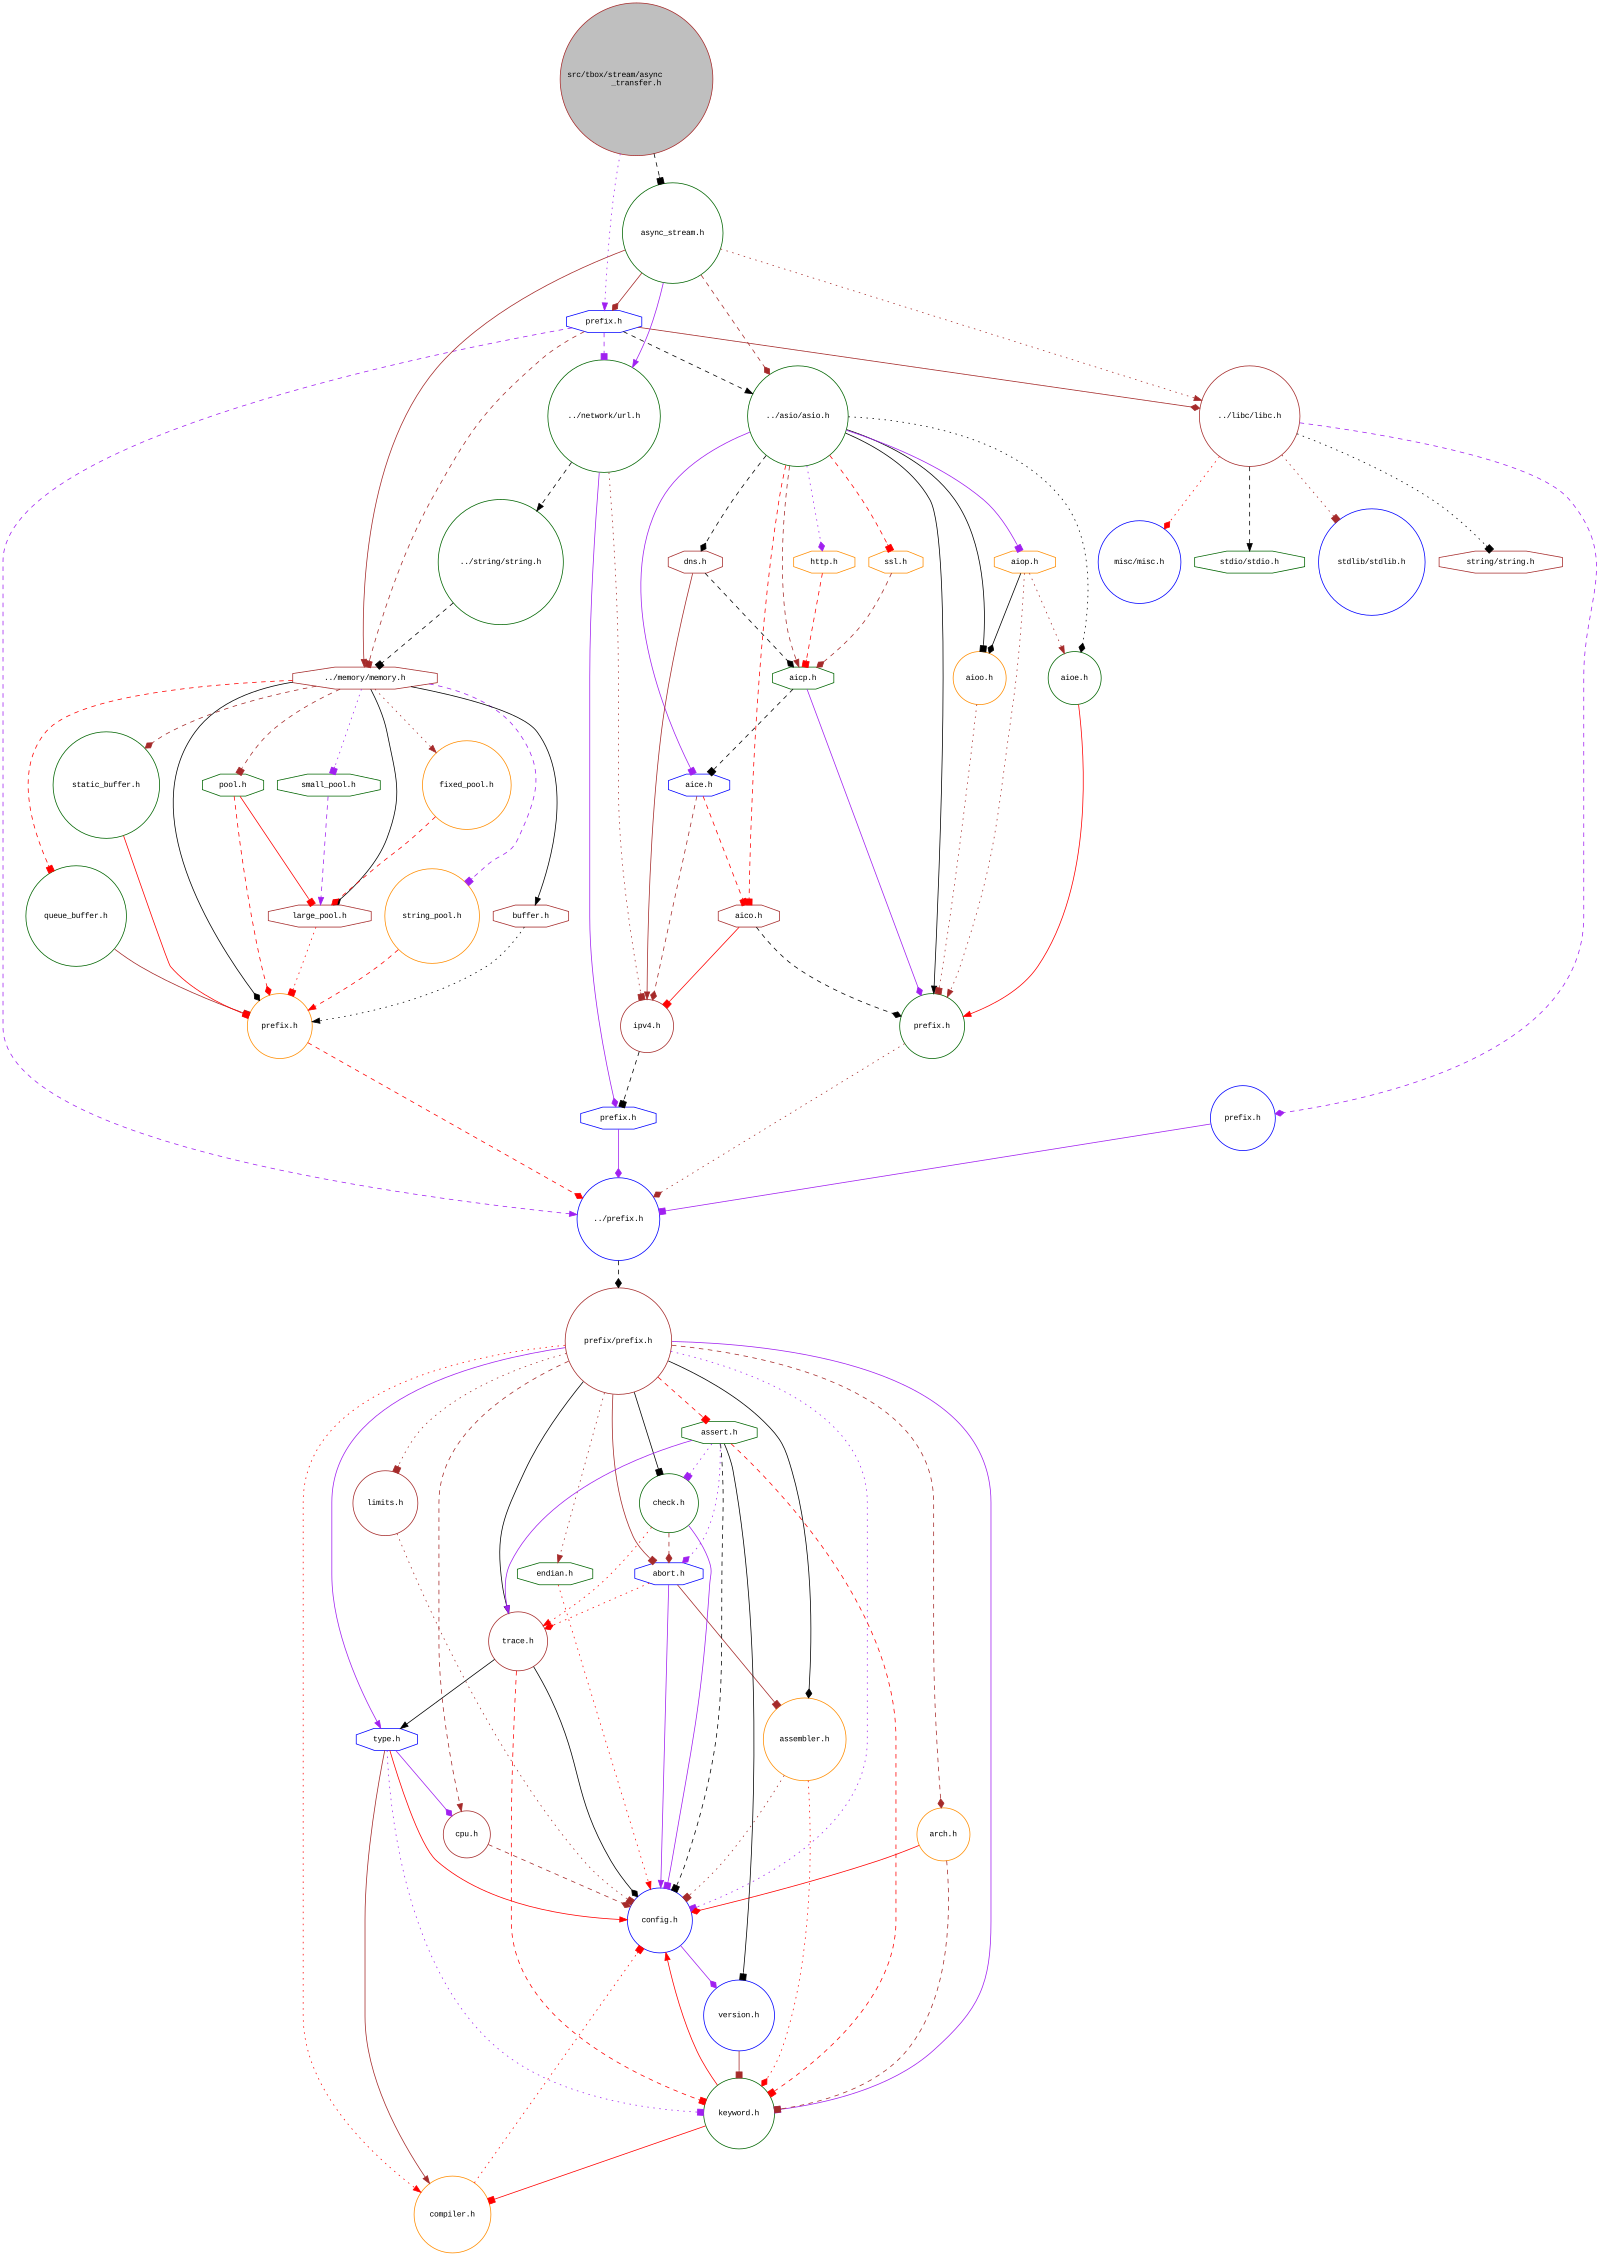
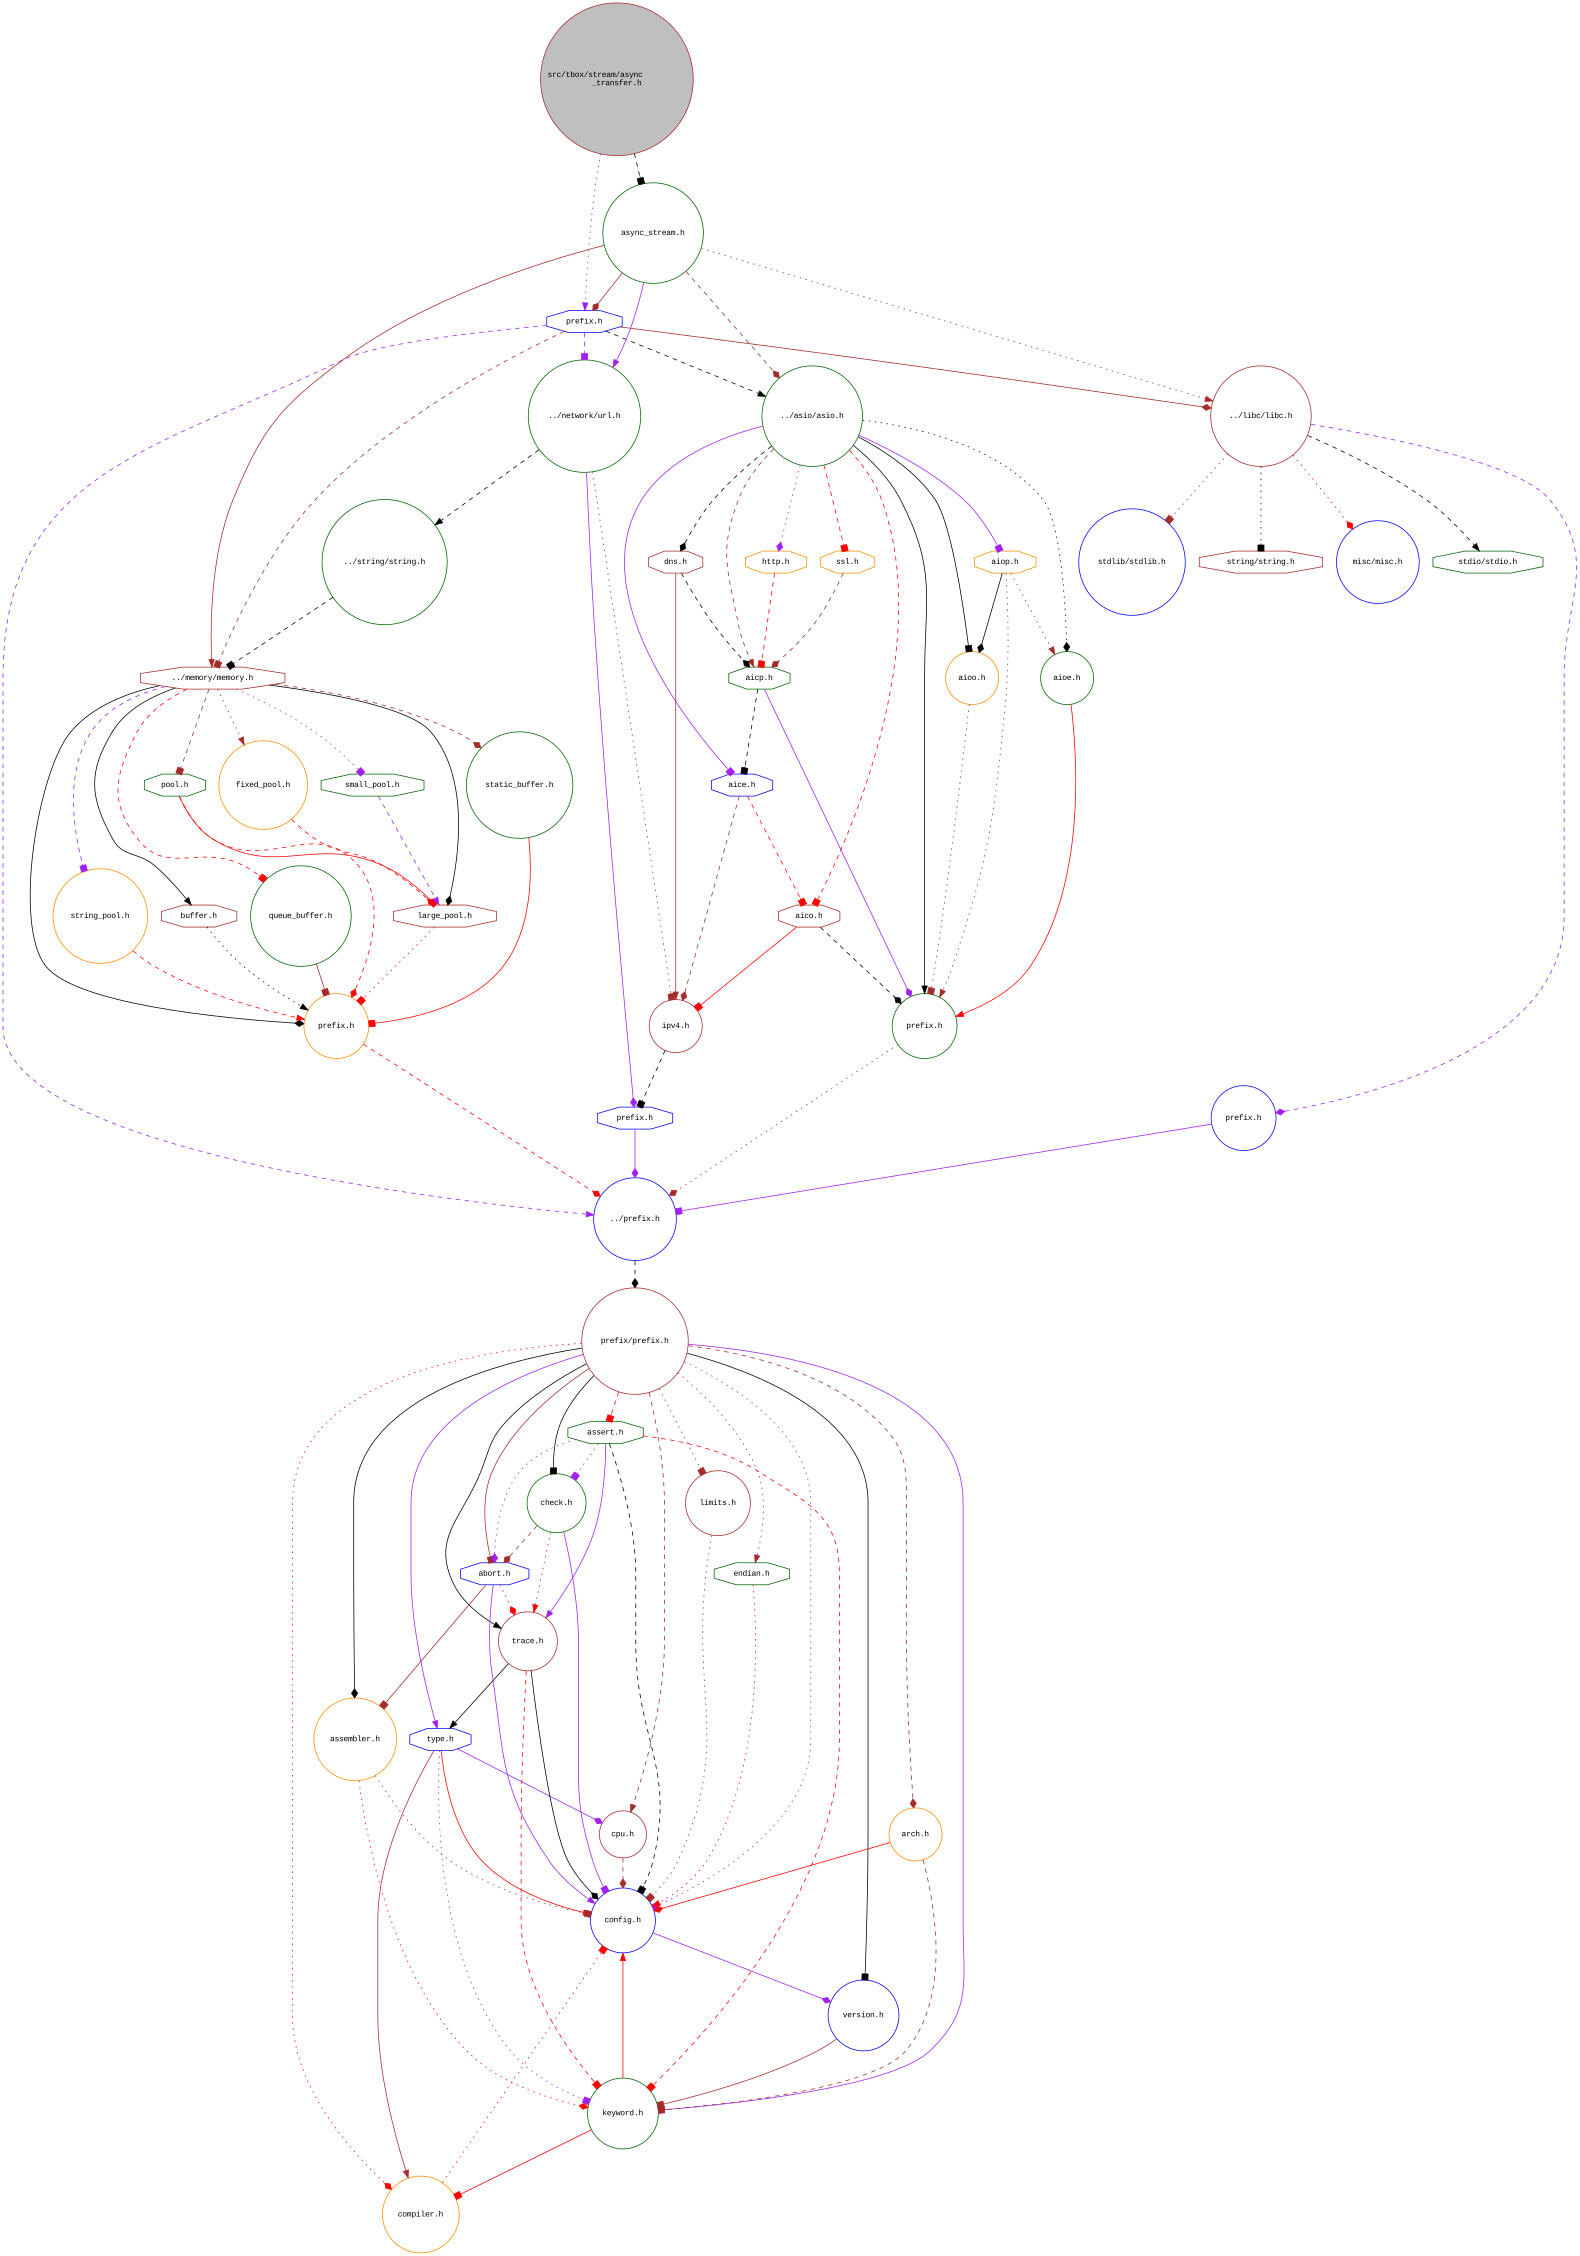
(303, 1699) -> (293, 1677)
(753, 1707) -> (868, 1612)
